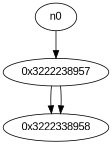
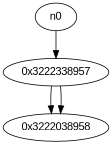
(56, 72) -> (56, 72)
(56, 127) -> (56, 127)
